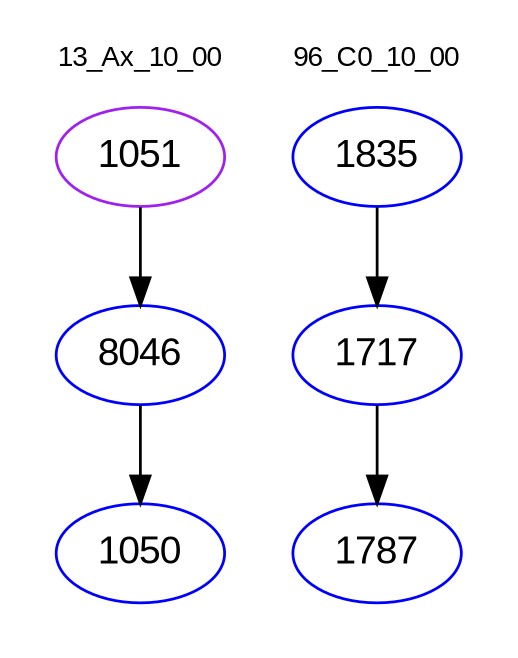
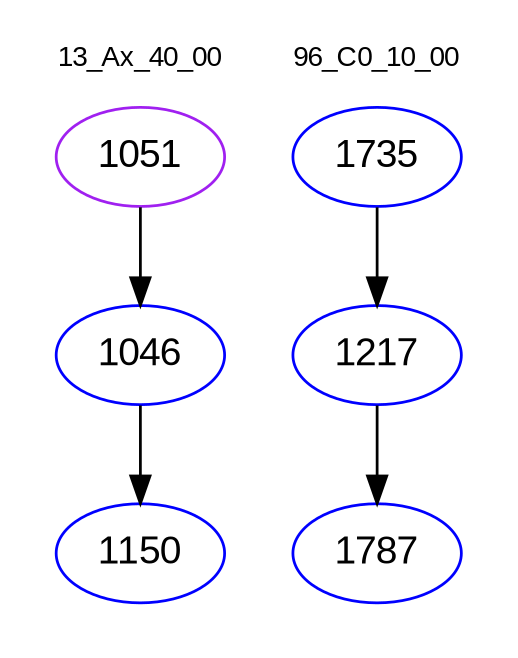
(140, 59) -> (140, 59)
(377, 157) -> (377, 157)
(140, 355) -> (140, 355)
(377, 355) -> (377, 355)
(140, 553) -> (140, 553)
